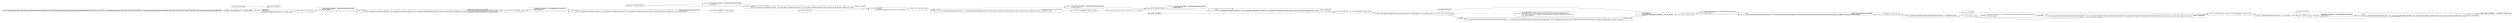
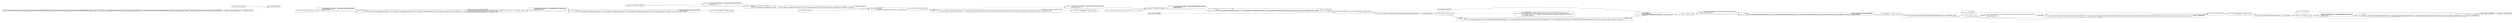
(274, 11) -> none
